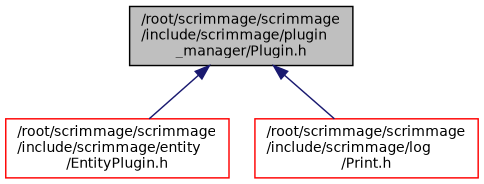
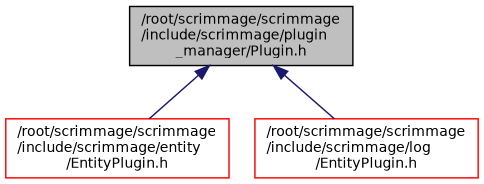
(367, 148) -> (367, 148)
